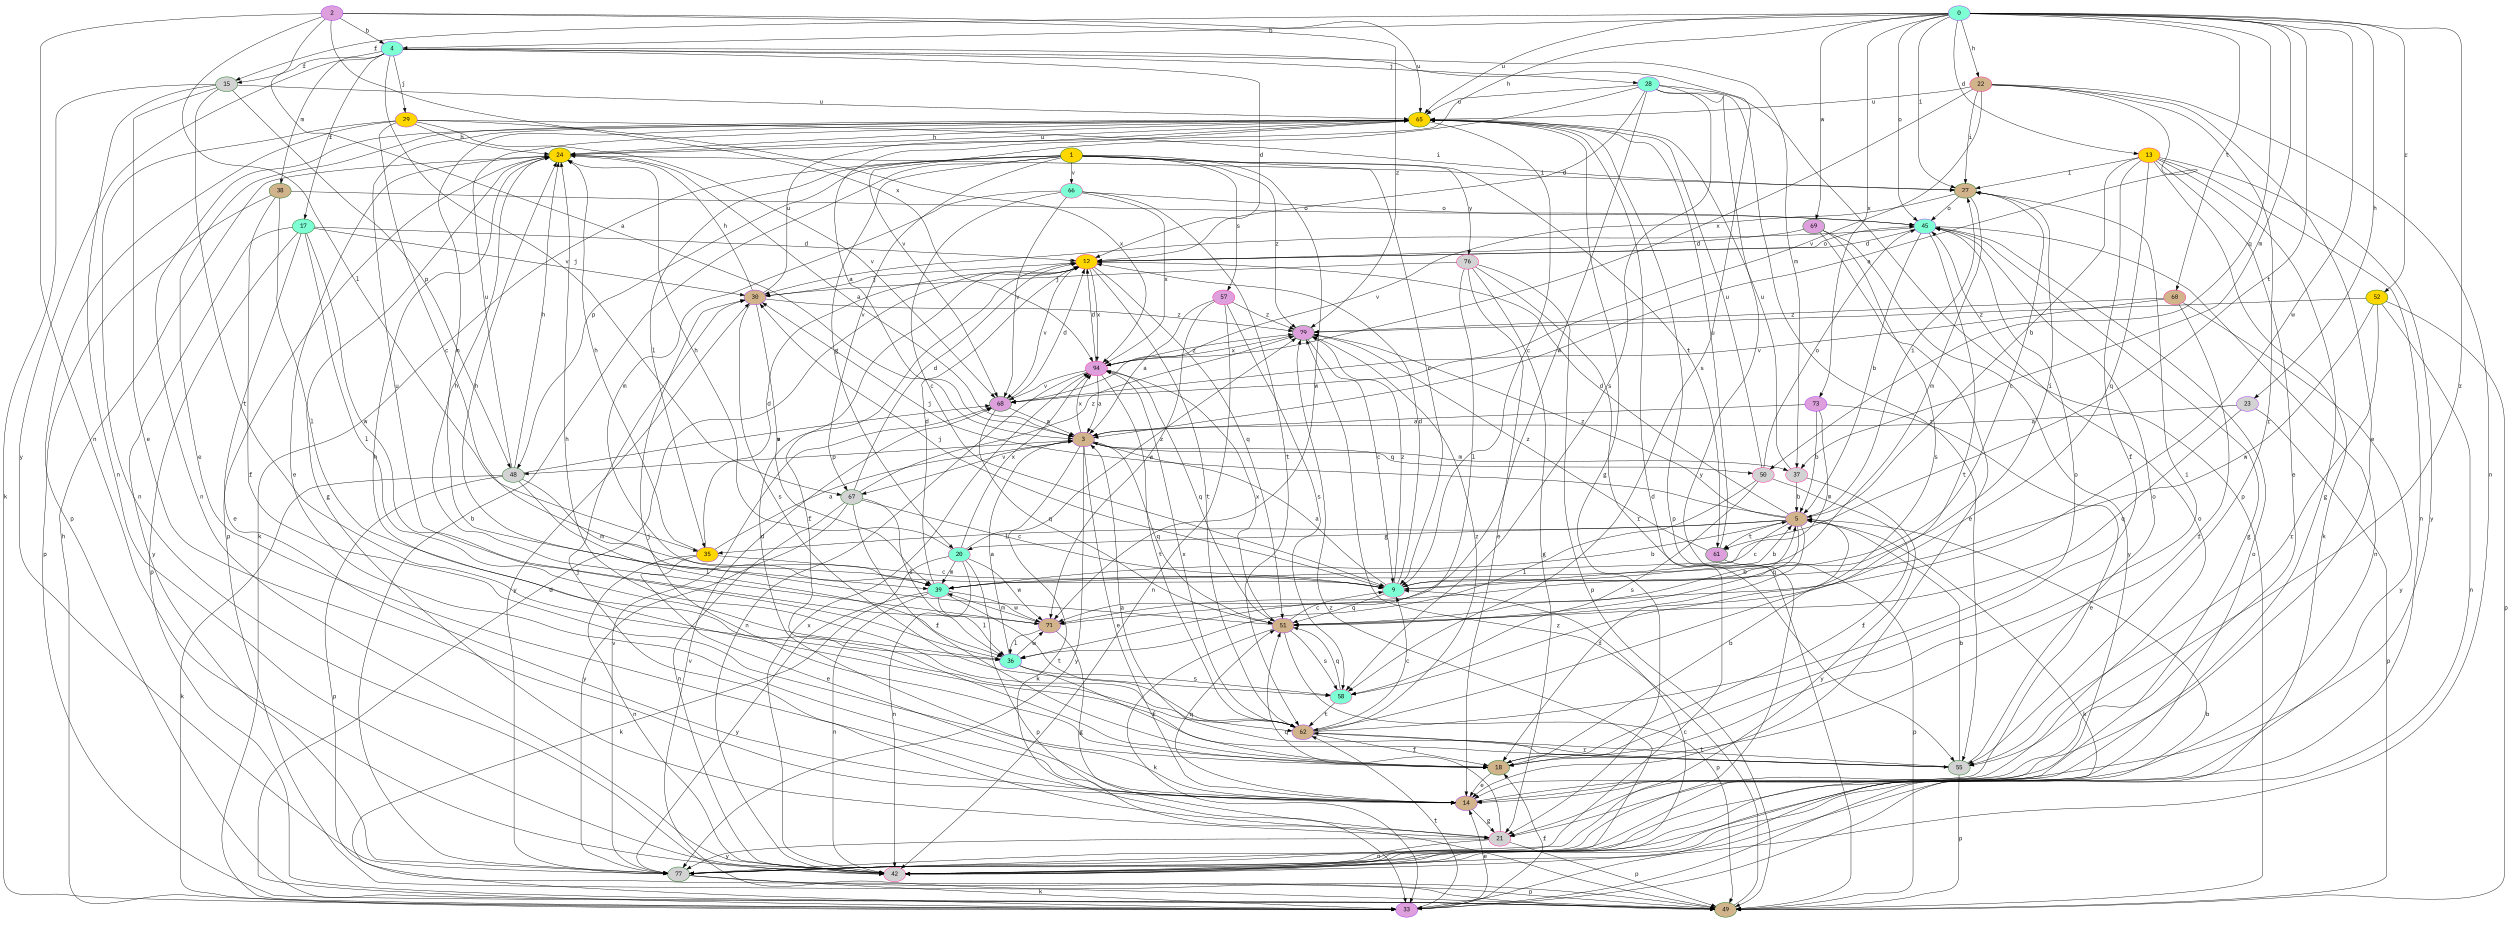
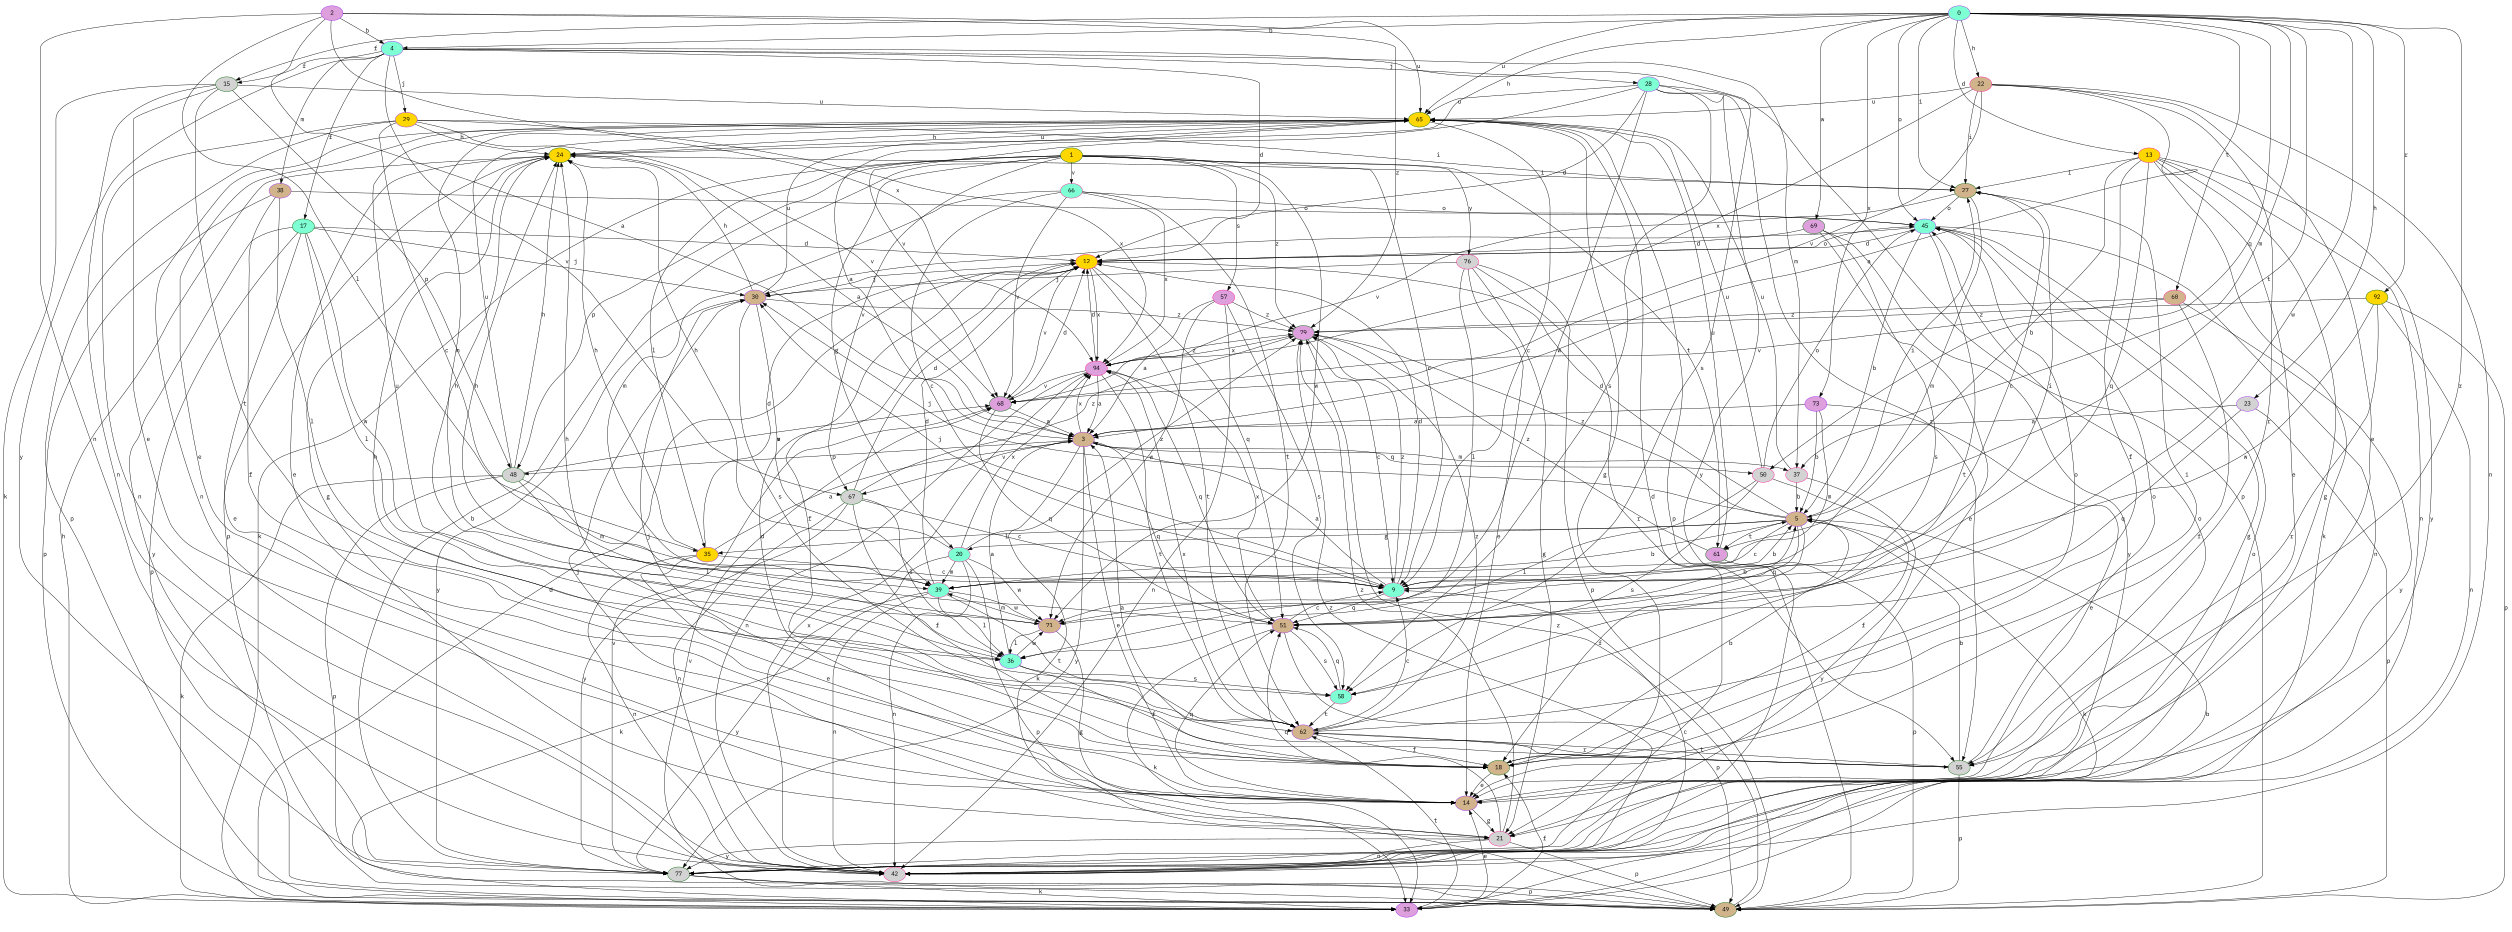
(280, 191) -> (280, 191)
(2377, 297) -> (2377, 297)
none -> (1383, 610)
(509, 631) -> (437, 607)
